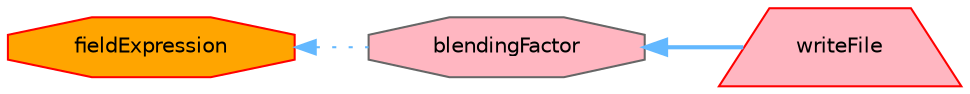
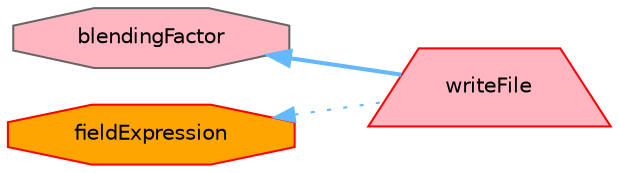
(342, 47) -> (339, 108)
